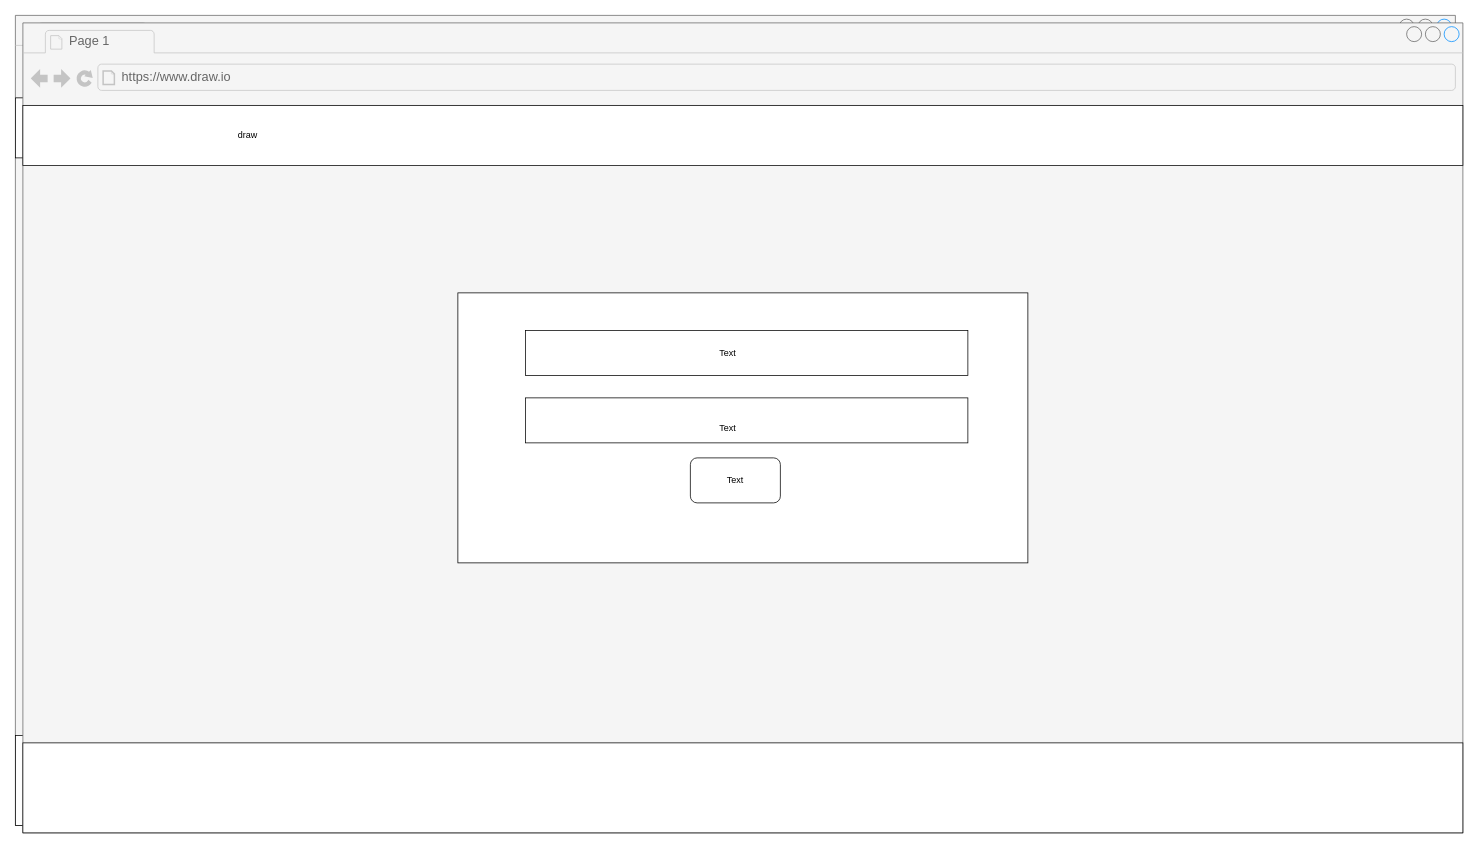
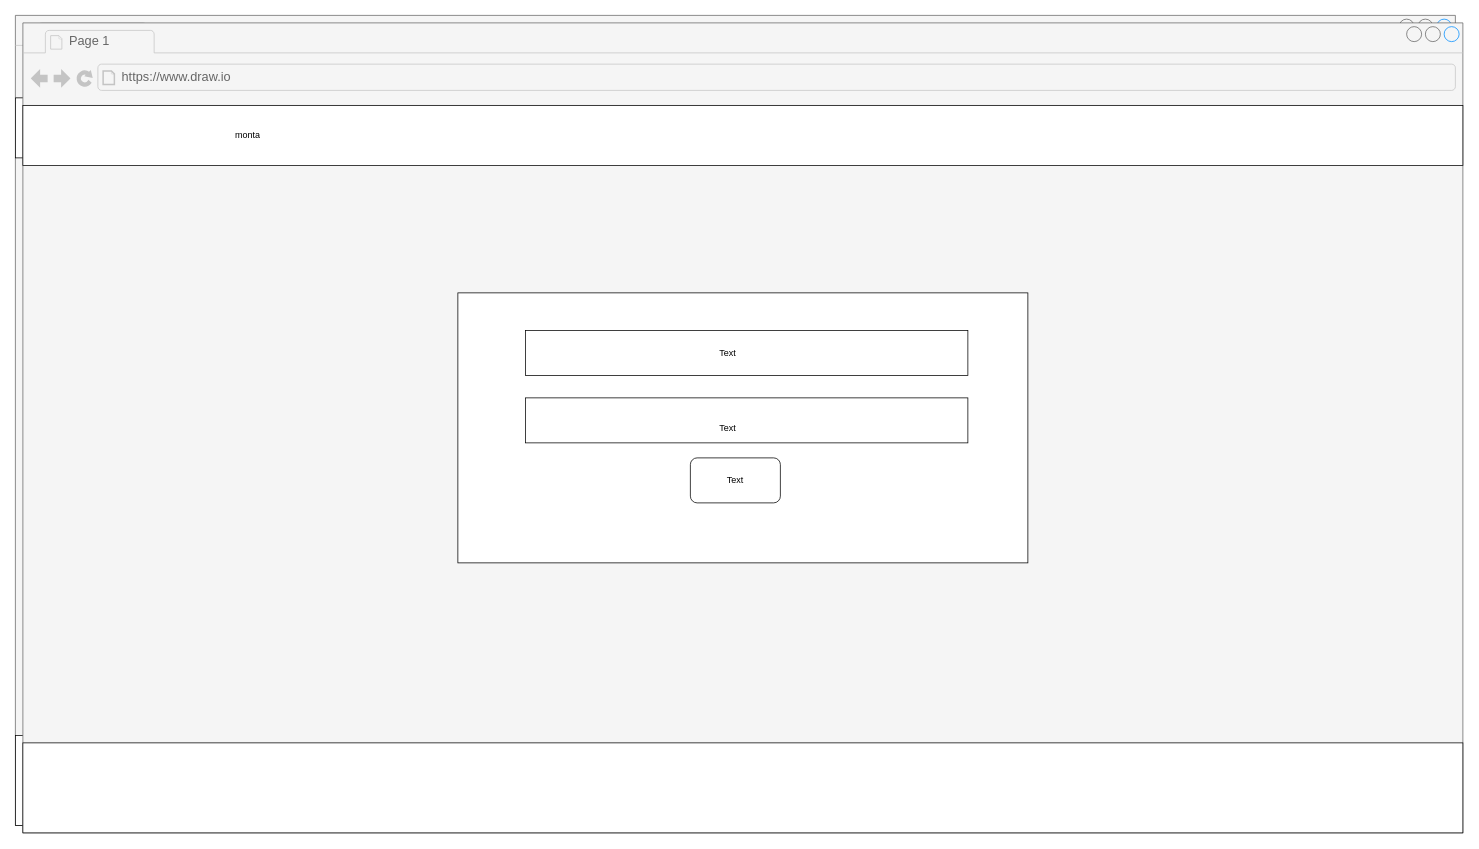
(248, 135) -> (248, 135)
